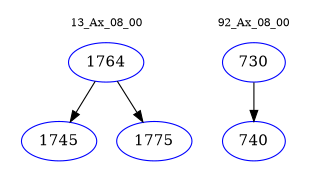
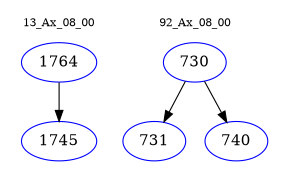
none -> (154, 141)
(154, 141) -> none
